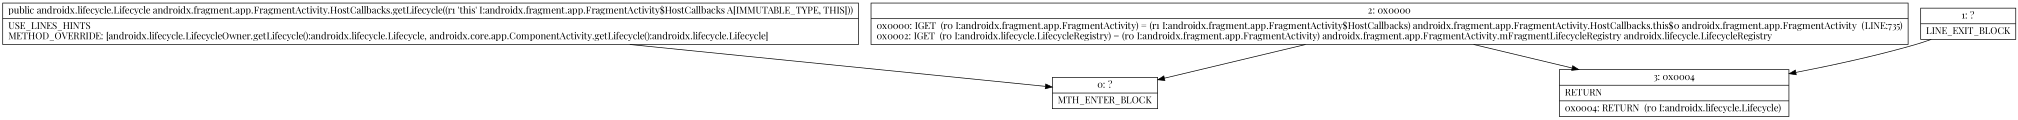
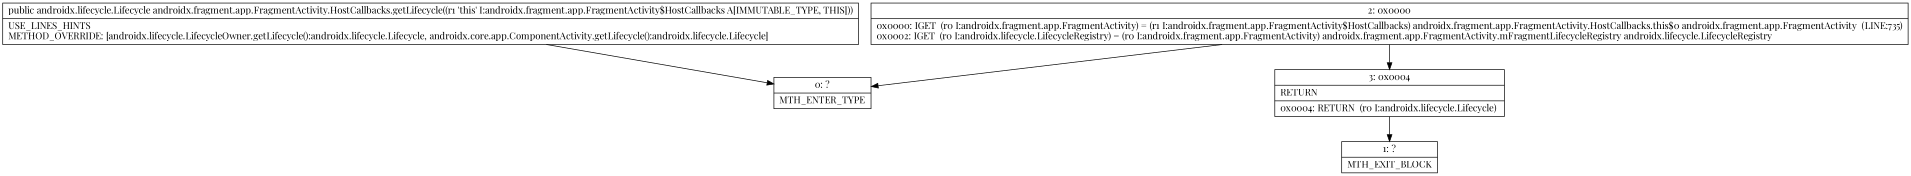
(1968, 31) -> (1390, 165)
(1864, 58) -> (1390, 126)
(1105, 101) -> (822, 101)
